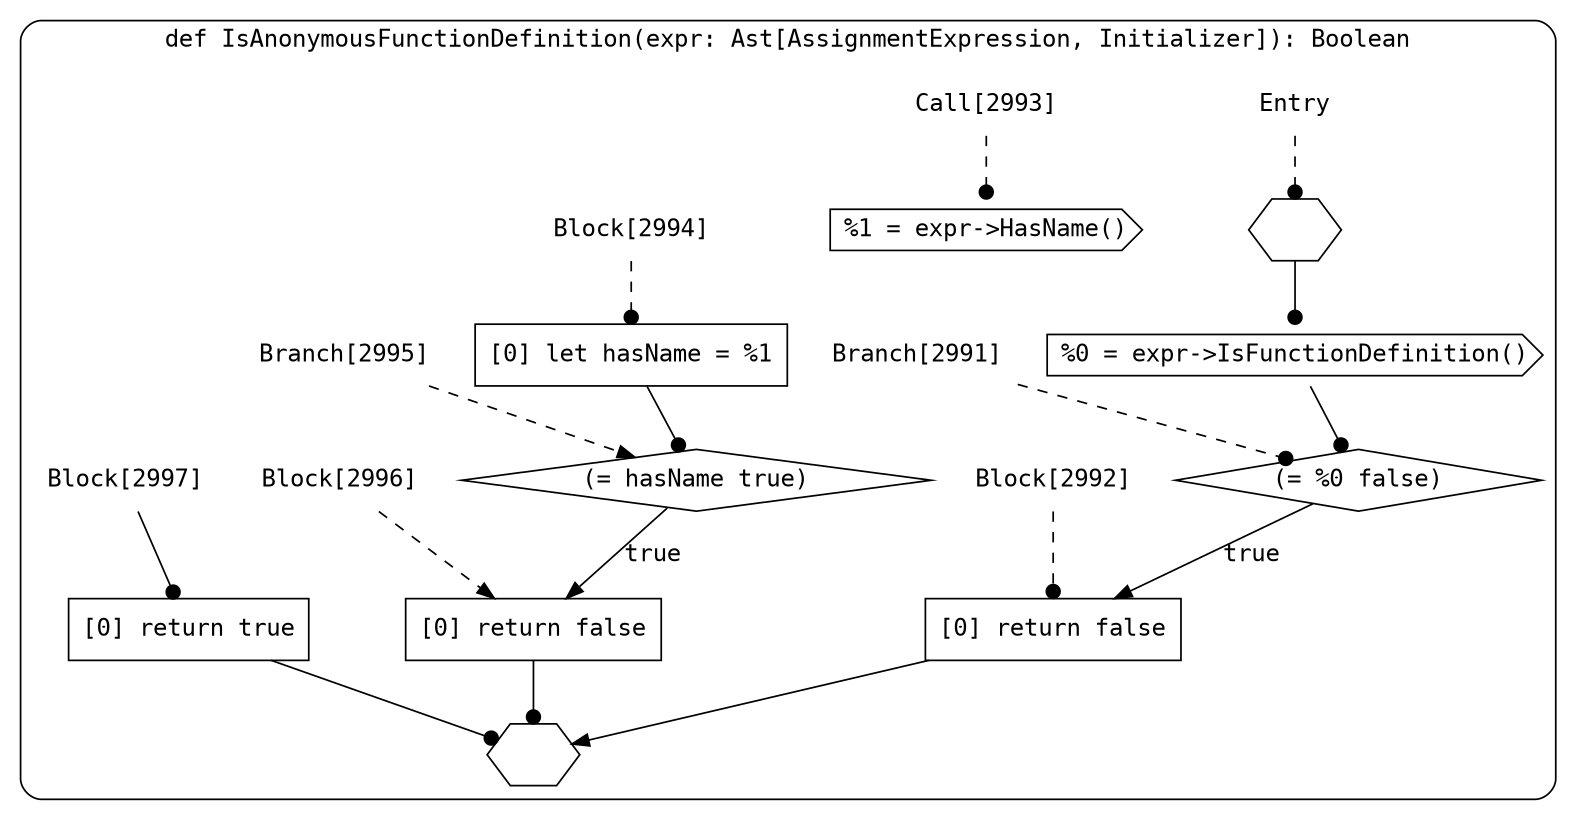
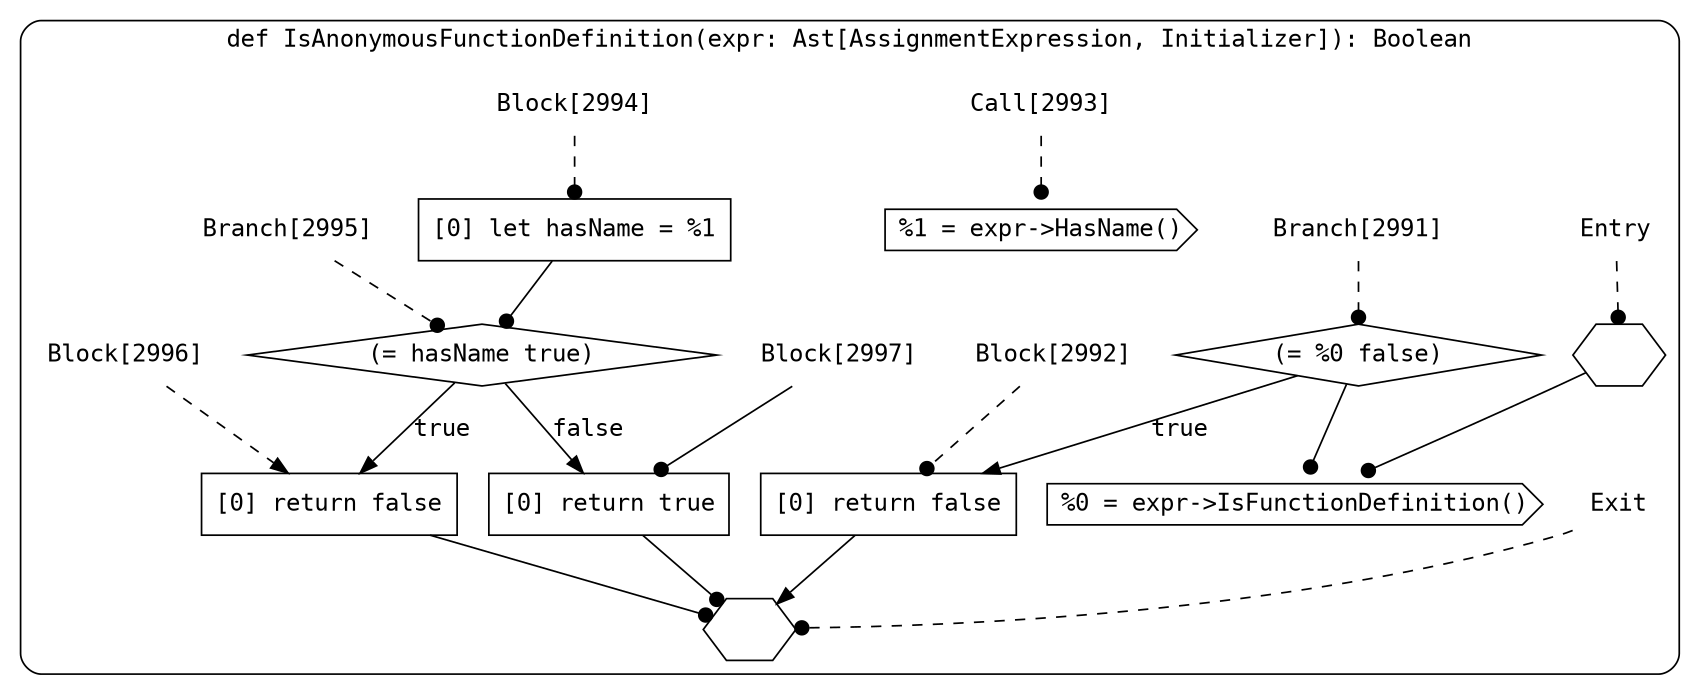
(1324, 412) -> (1330, 422)
(524, 419) -> (383, 291)
none -> (539, 422)
none -> (1619, 504)
